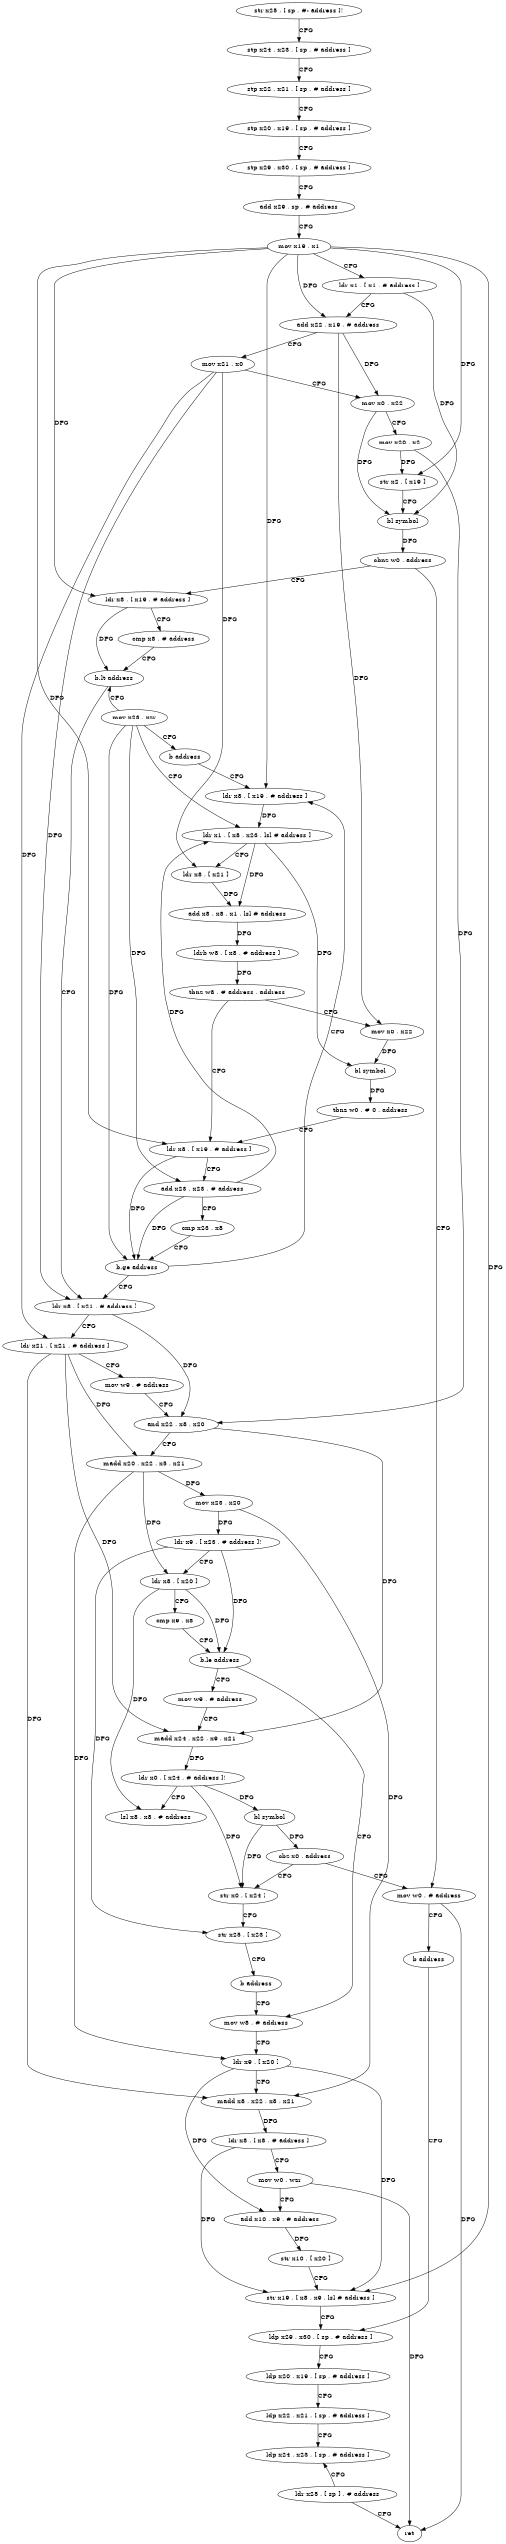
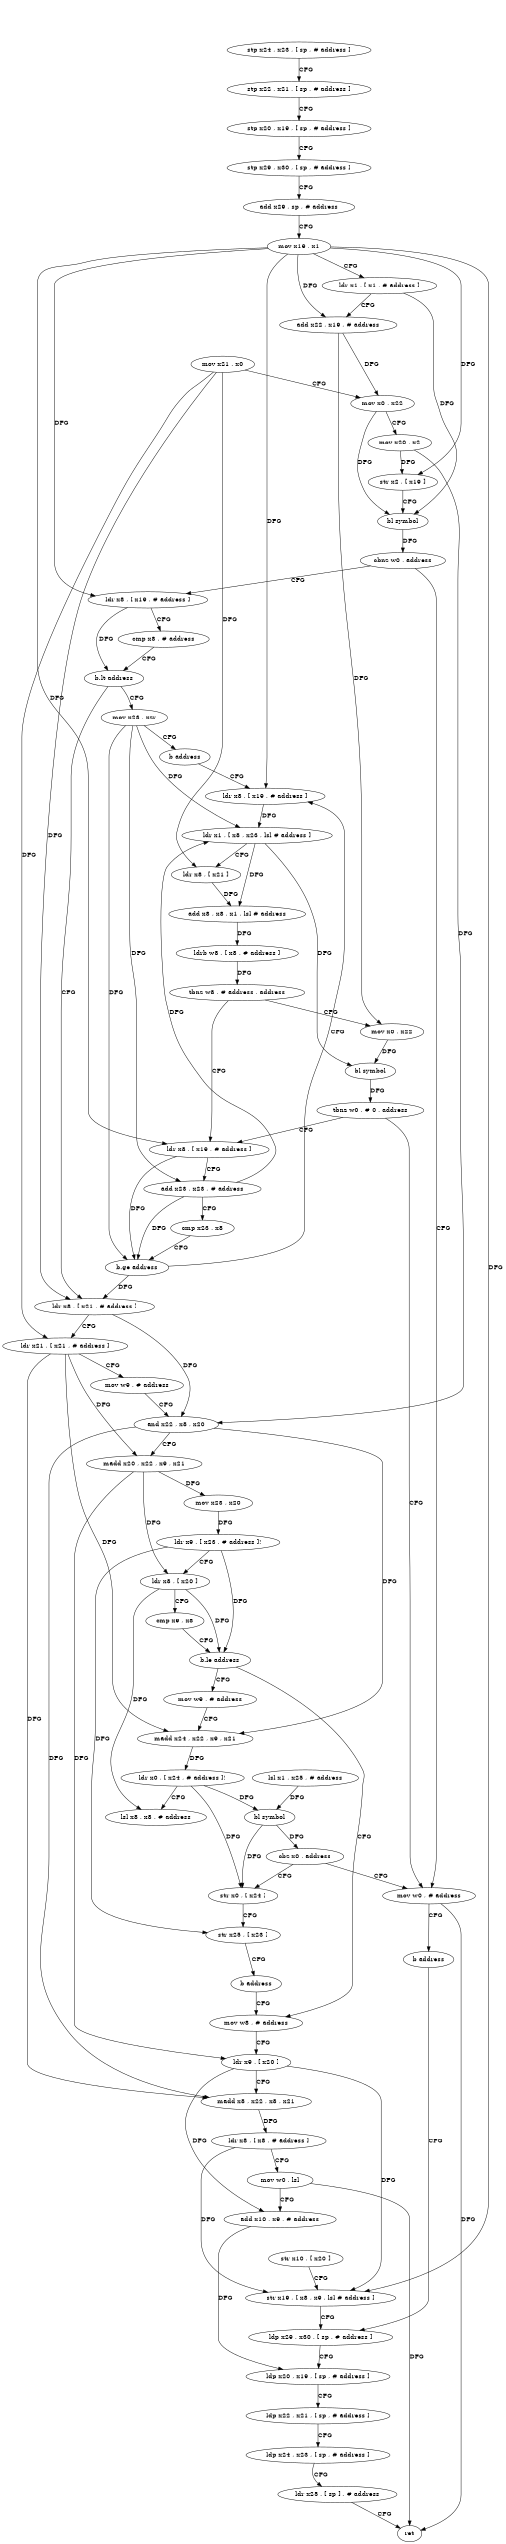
(299, 11) -> none
(281, 344) -> none
(111, 702) -> (127, 695)
(176, 777) -> (176, 777)
(126, 1287) -> (126, 1287)
(144, 1464) -> (144, 1464)
none -> (409, 1497)
none -> (305, 1778)
(388, 1801) -> (49, 1782)
(280, 2180) -> (280, 2180)
(292, 2237) -> (218, 2309)
(331, 2476) -> (313, 2474)
